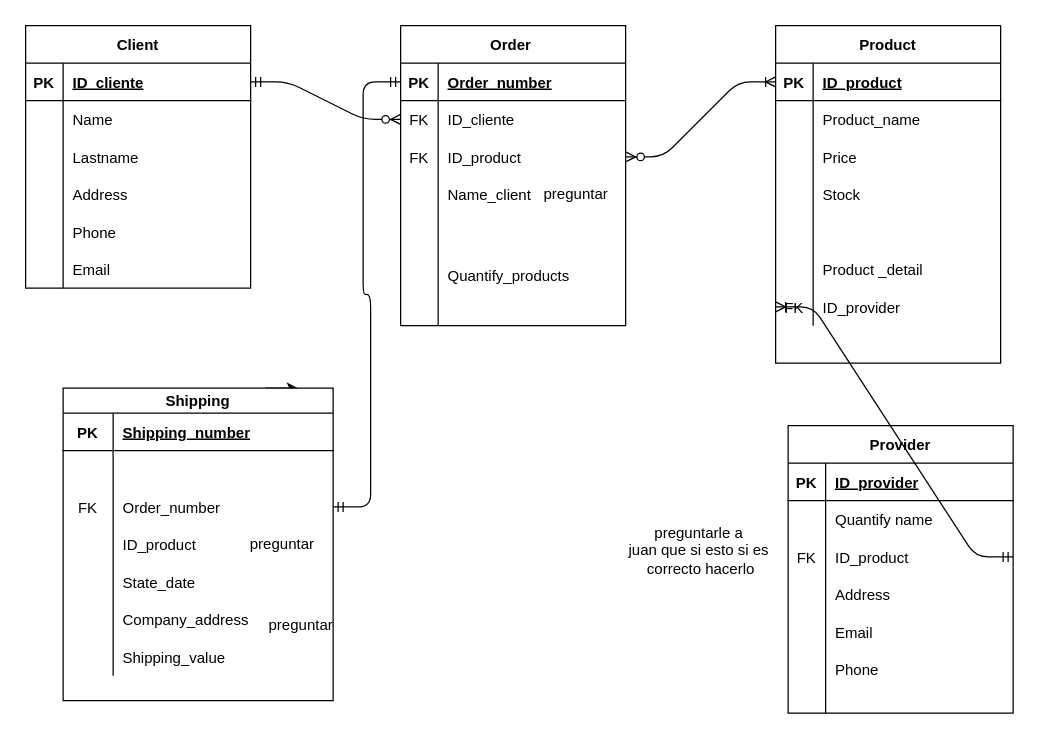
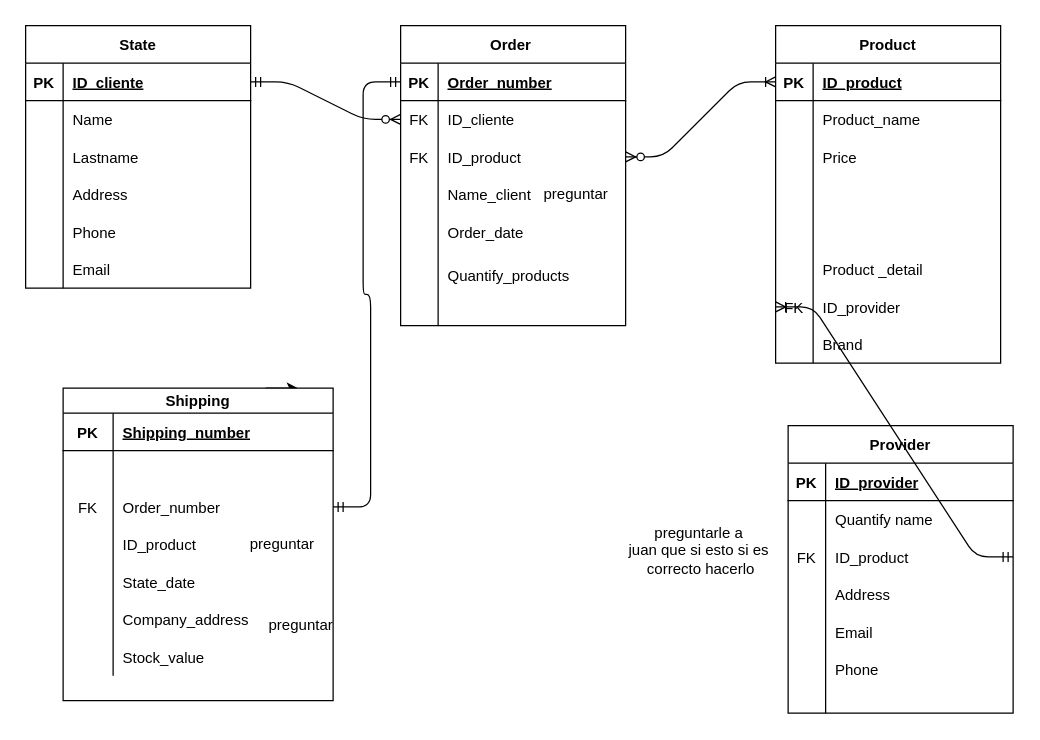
(138, 45) -> (138, 45)
(907, 194) -> none
none -> (532, 232)
none -> (907, 344)
(175, 658) -> (167, 658)
